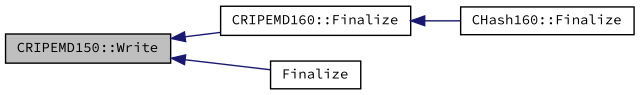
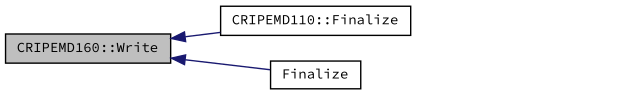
(316, 21) -> (316, 21)
(547, 21) -> none
(88, 49) -> (88, 49)
